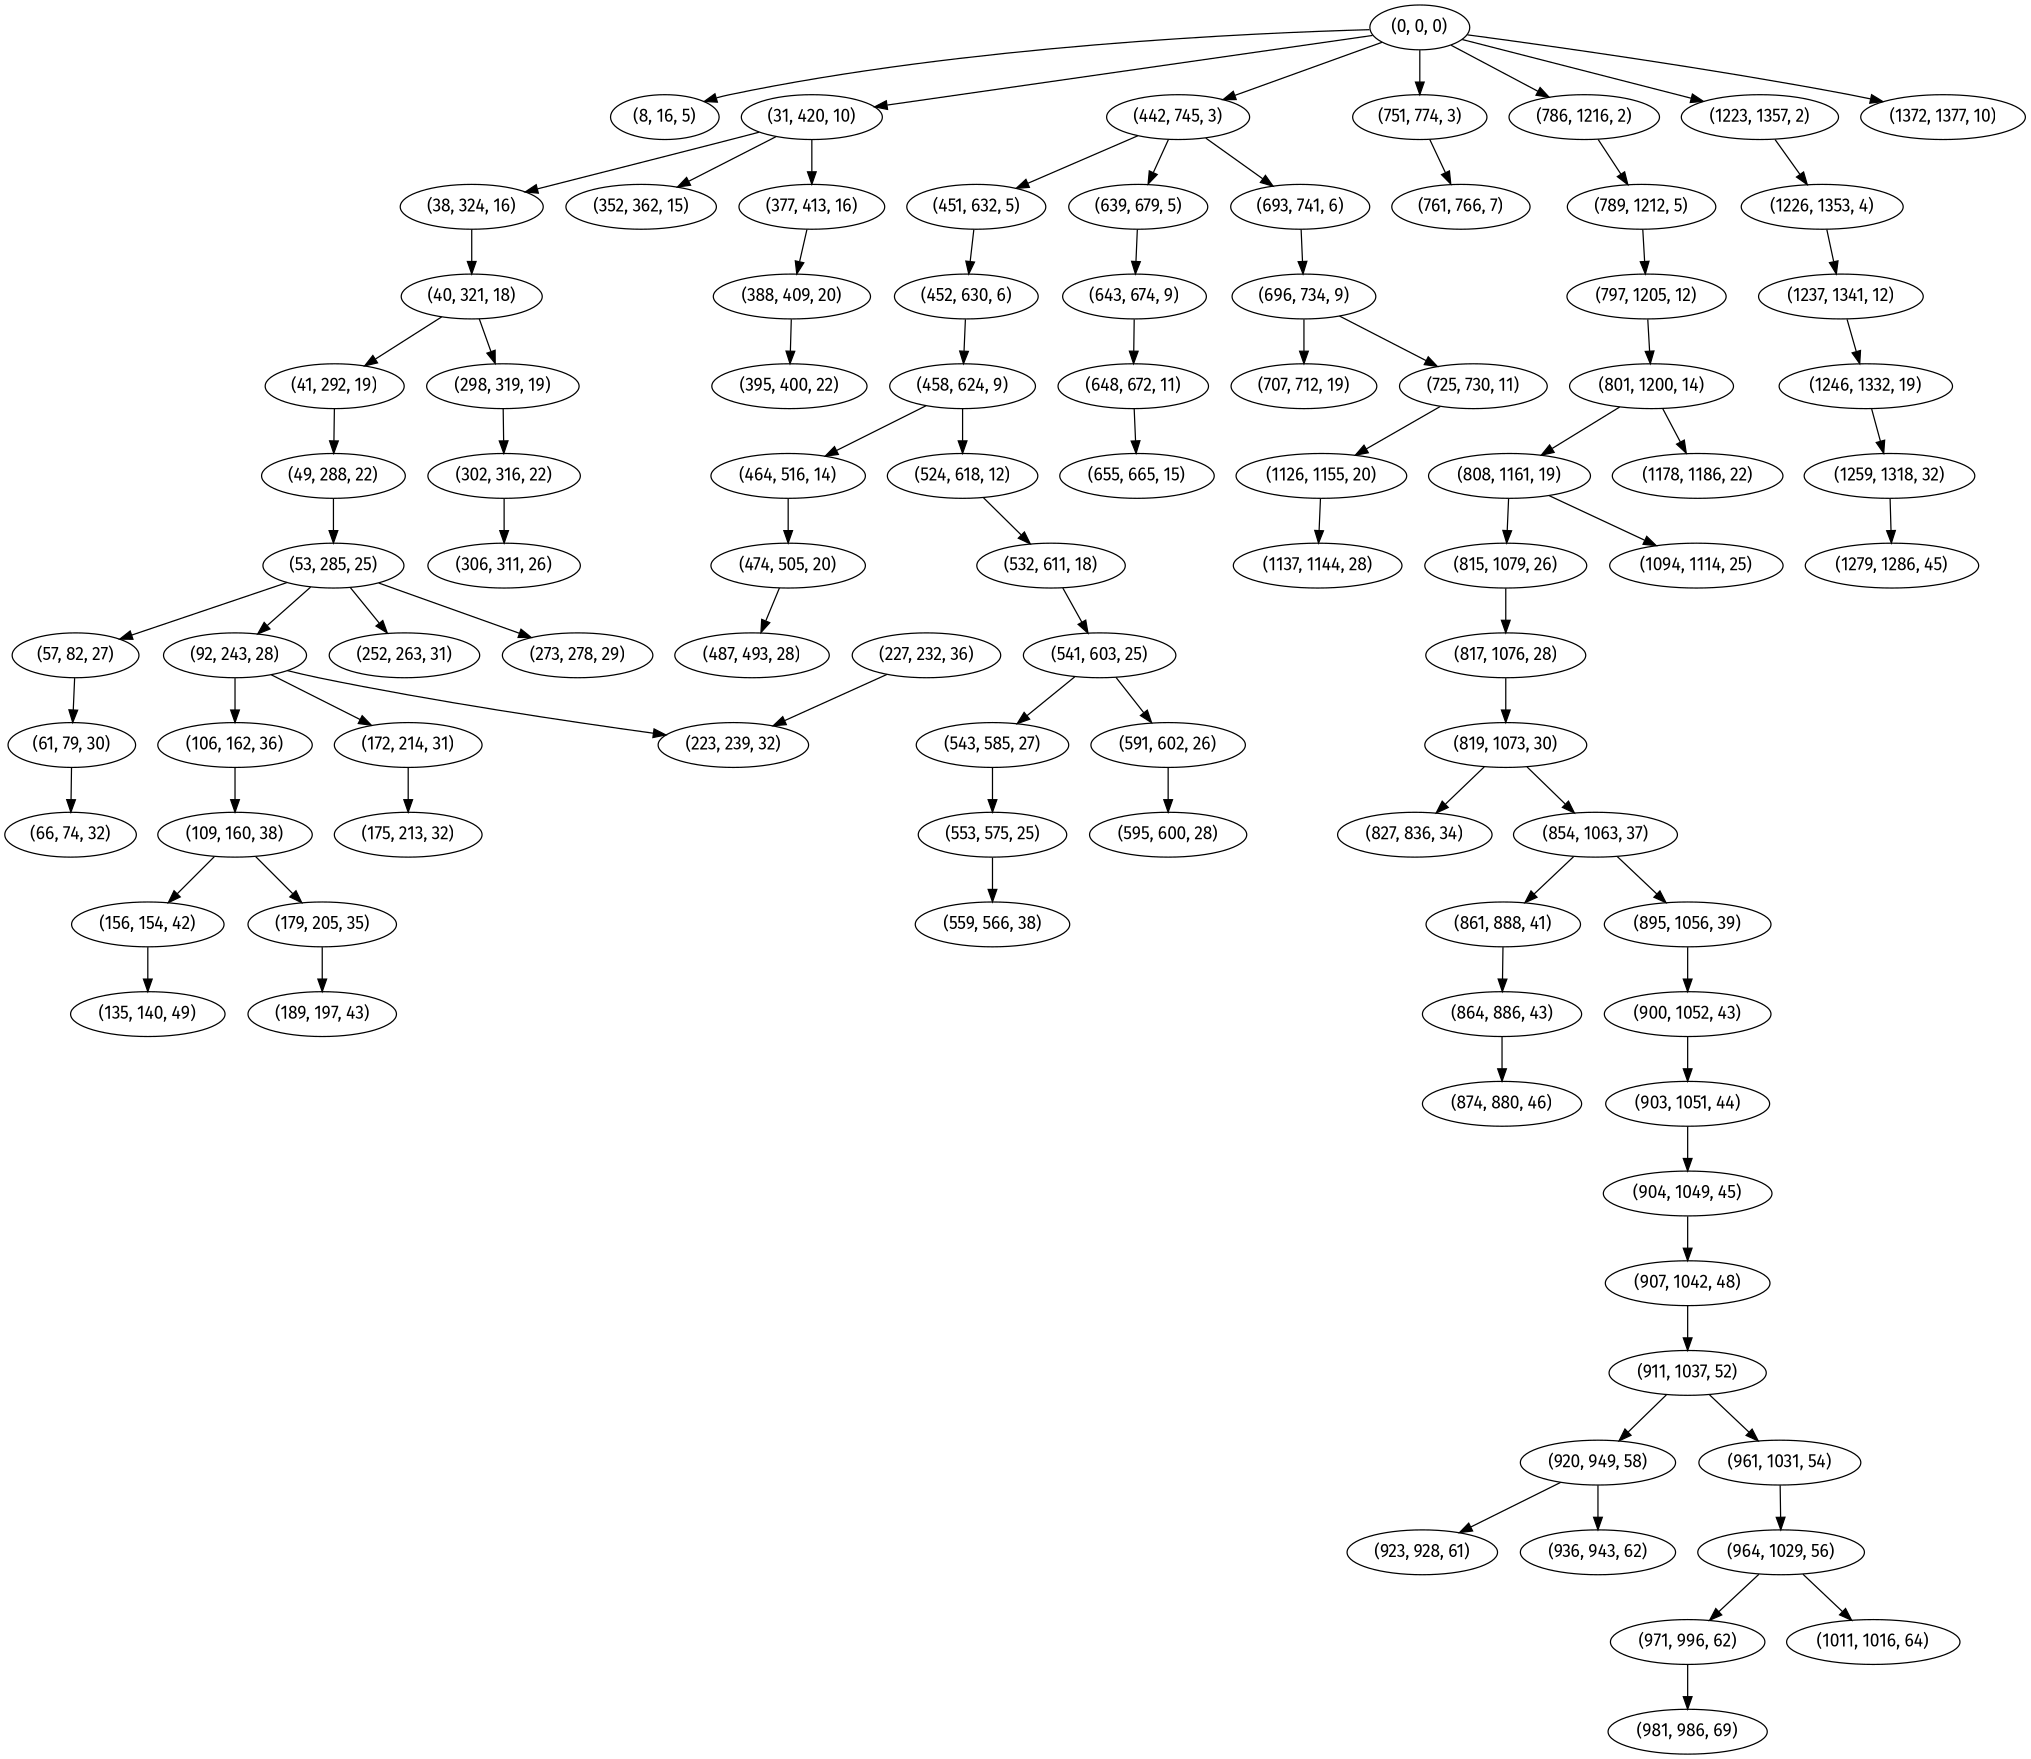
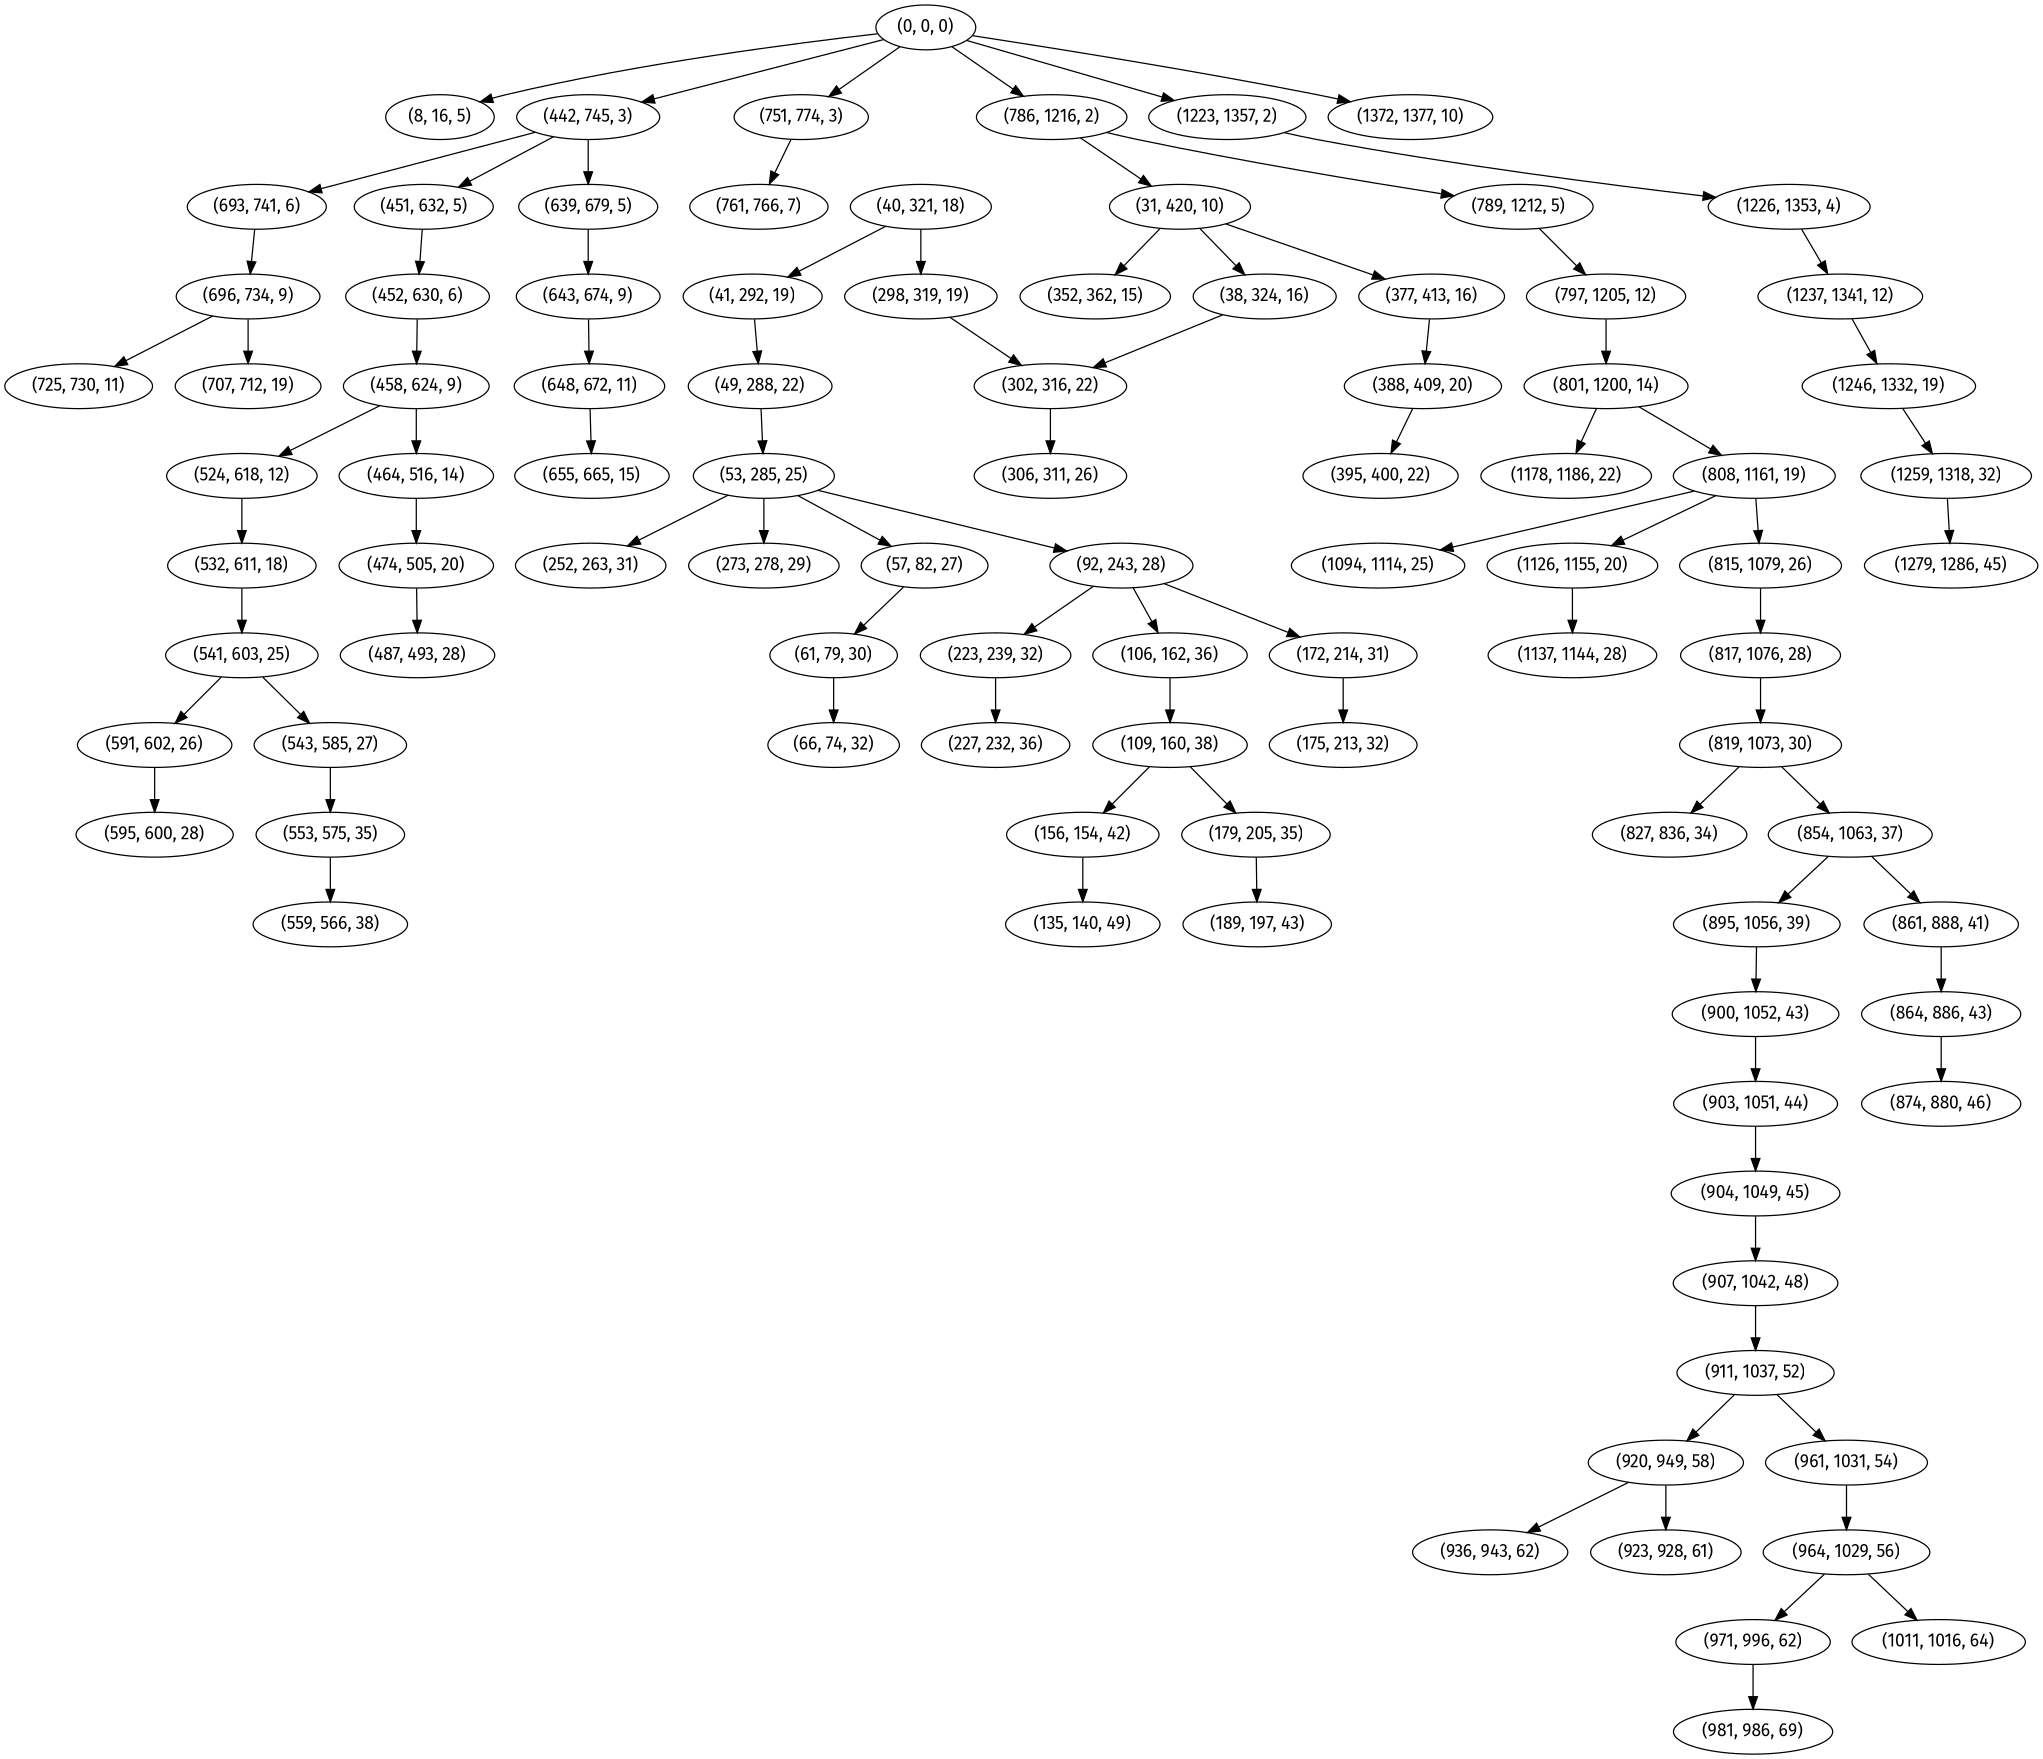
(1130, 70) -> (1111, 158)
(472, 246) -> (1164, 339)
(1403, 428) -> (1669, 518)
(836, 698) -> (996, 694)
(992, 835) -> (330, 835)
